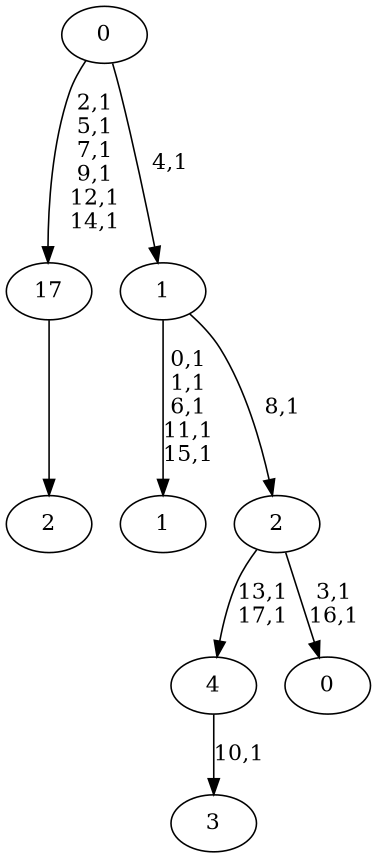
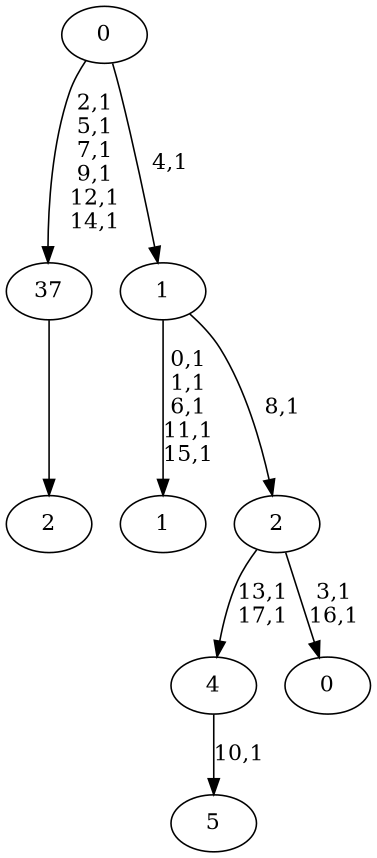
(49, 291) -> (49, 291)
(214, 823) -> (214, 823)
